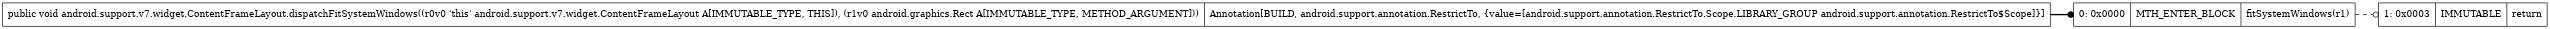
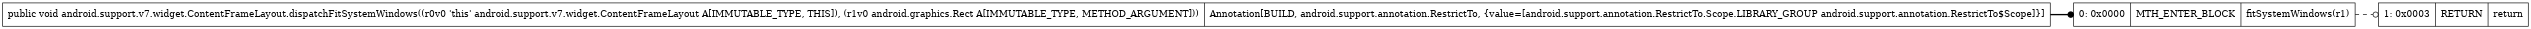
(2471, 14) -> (2462, 14)
